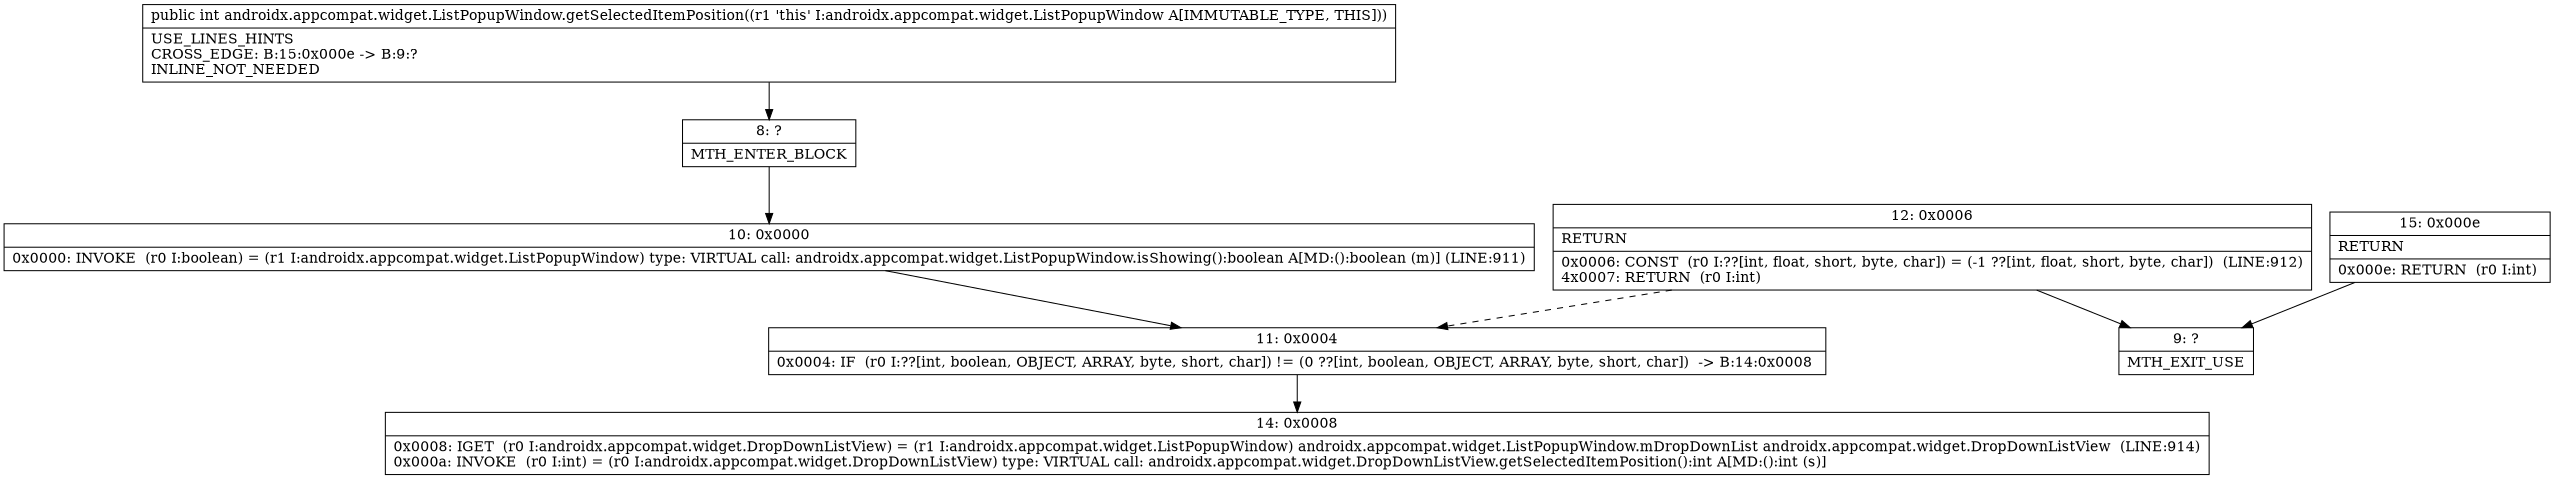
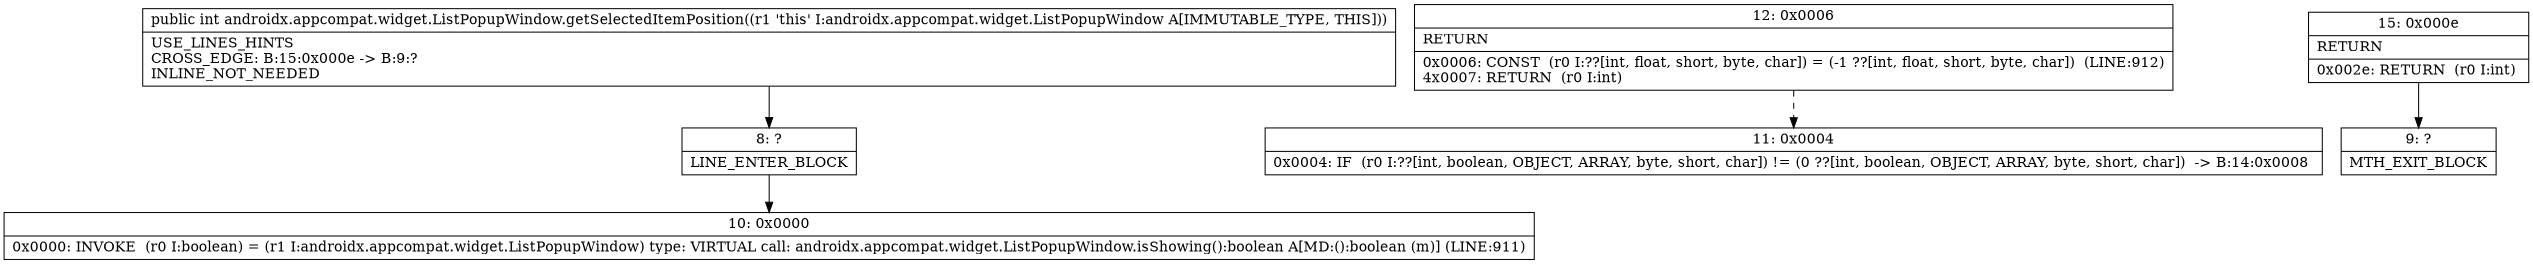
(769, 154) -> (769, 163)
(2440, 270) -> (2419, 70)
(1028, 298) -> none
(2079, 307) -> none
(2186, 362) -> (2419, 163)
(1297, 443) -> none
